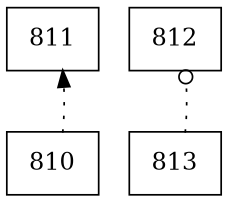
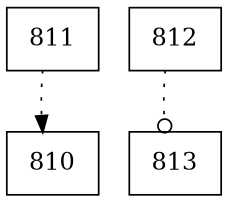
(187, 108) -> (164, 95)
(64, 110) -> (41, 93)
